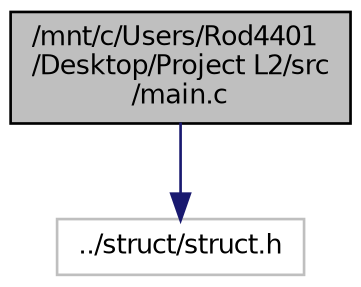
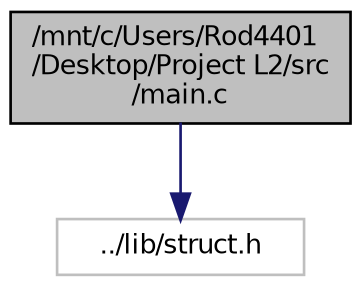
(181, 247) -> (181, 247)
